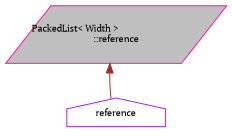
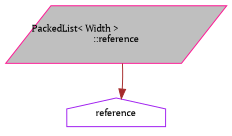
(110, 86) -> (123, 76)
